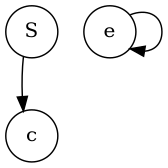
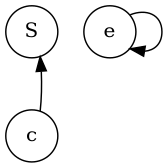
(22, 76) -> (41, 91)
